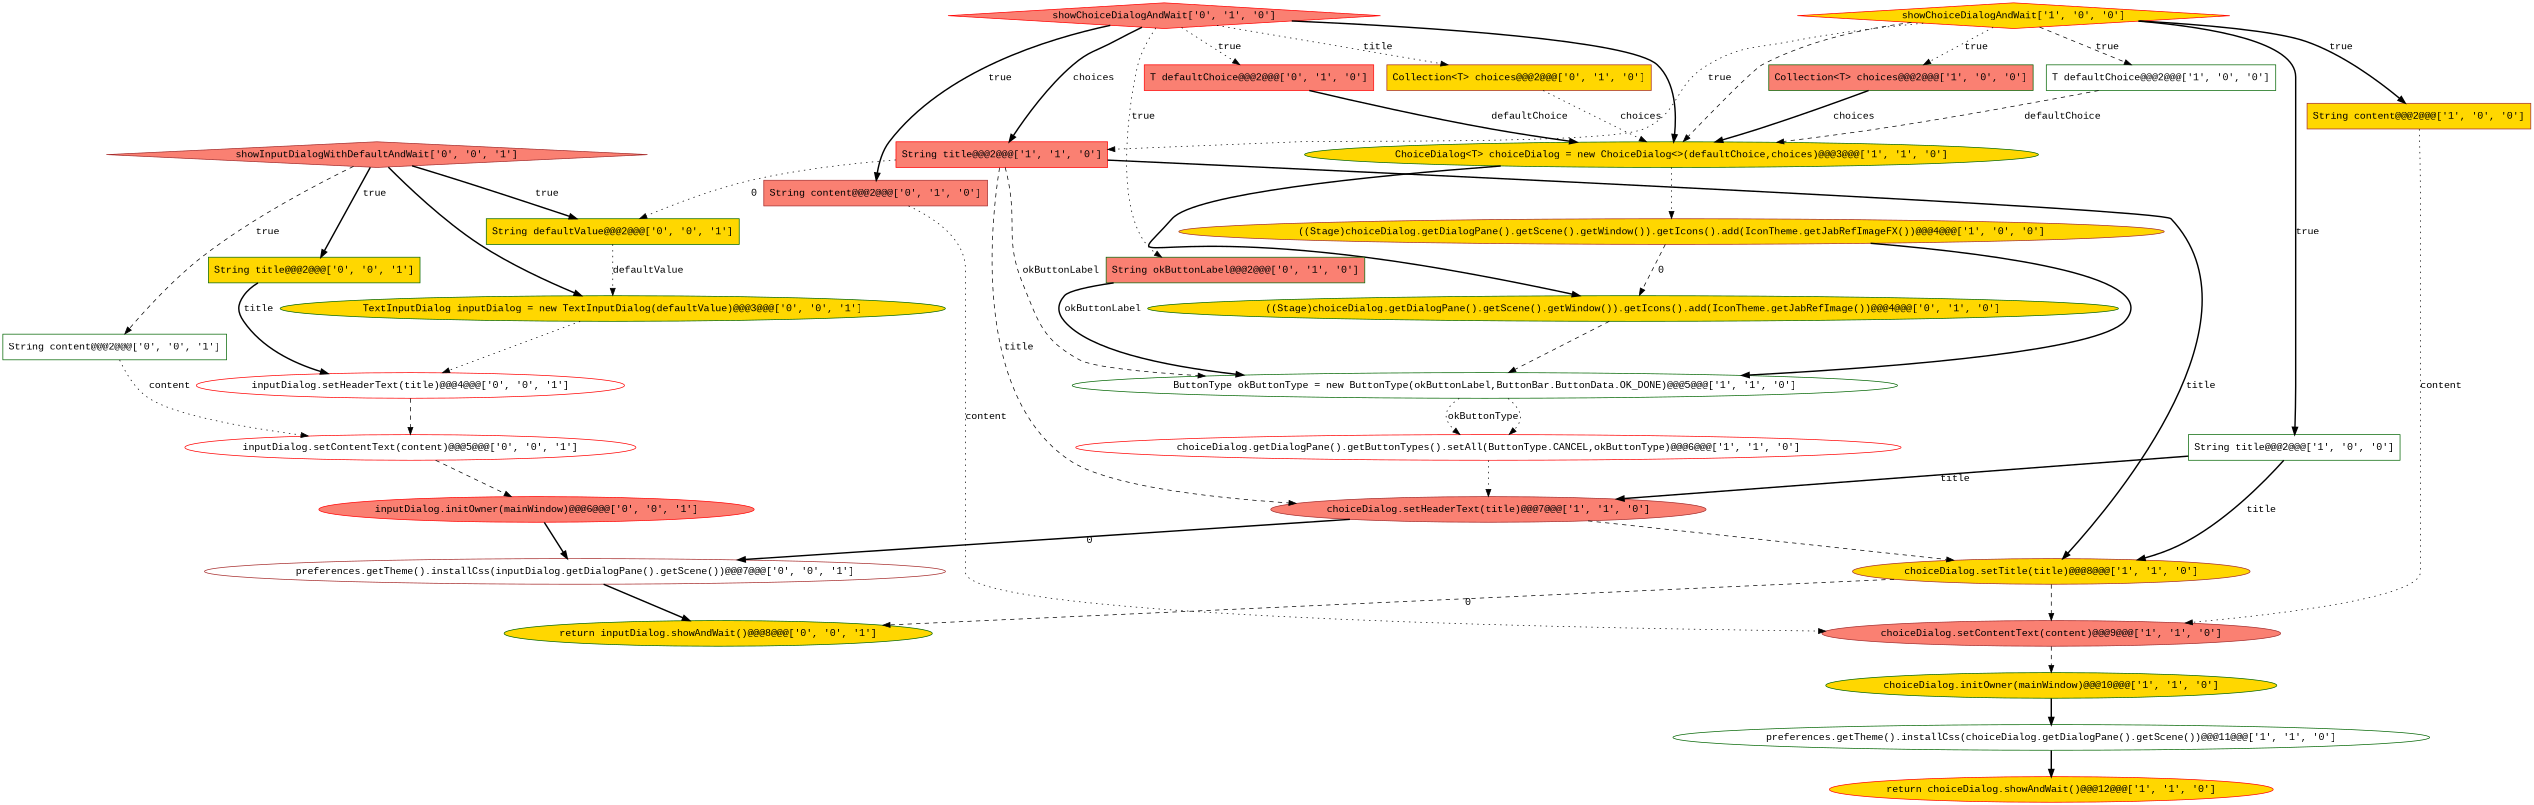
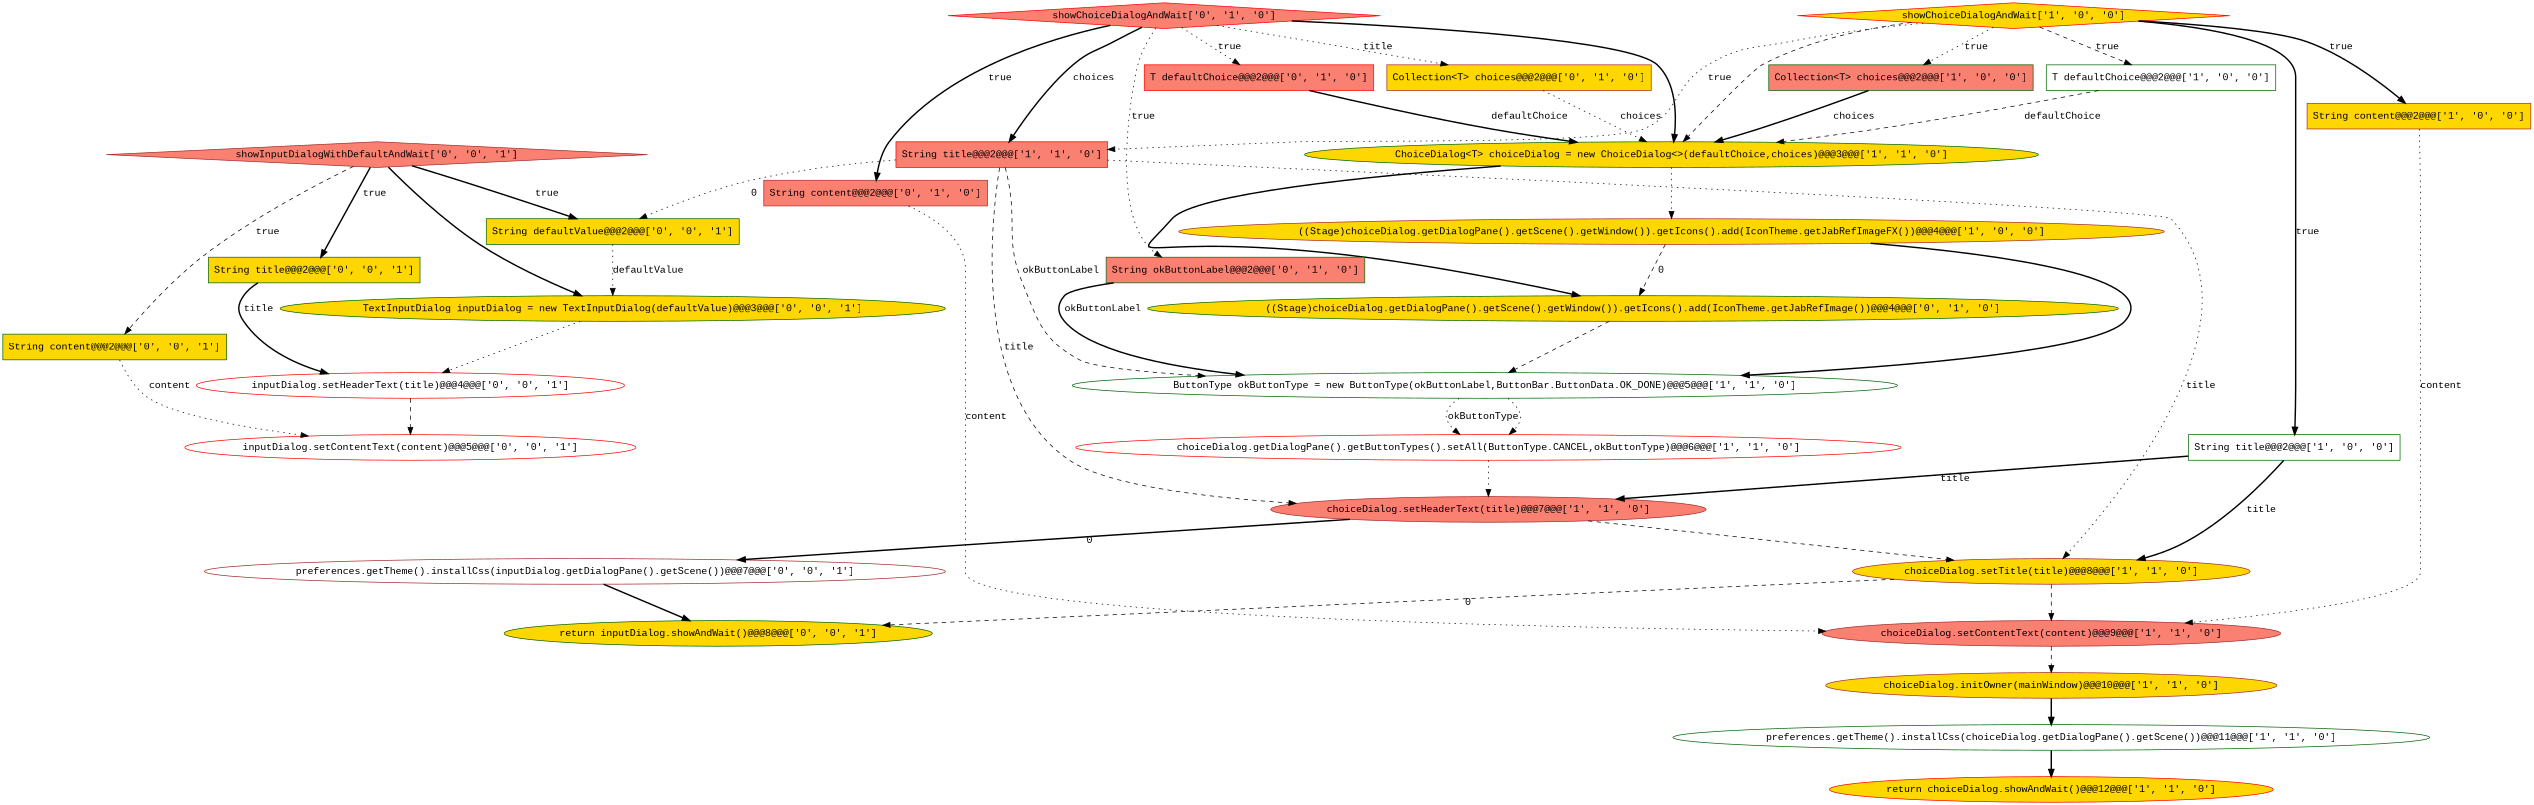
(1830, 195) -> (1830, 195)
(115, 347) -> (115, 347)
(537, 509) -> none
(2051, 685) -> (2051, 685)
